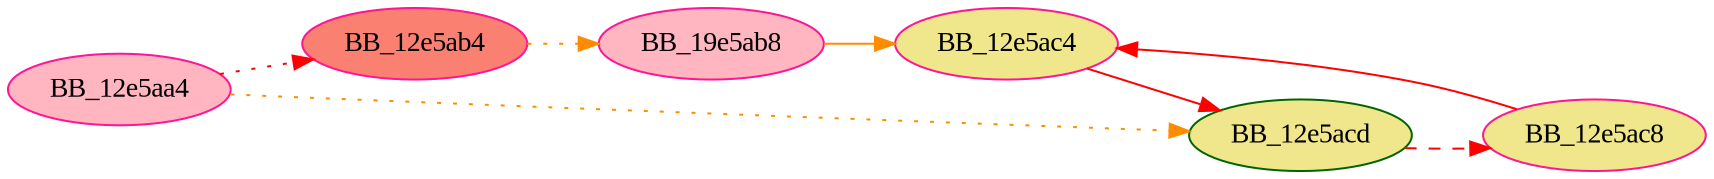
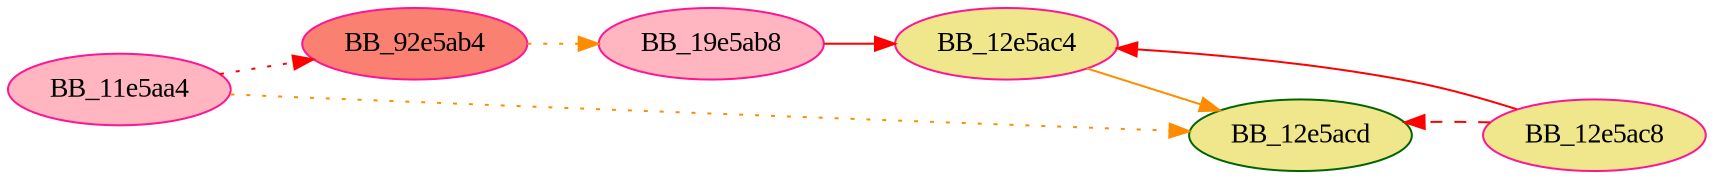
(415, 44) -> (415, 44)
(849, 44) -> (849, 44)
(1144, 86) -> (1144, 86)
(119, 89) -> (119, 89)
(1437, 149) -> (1458, 122)
